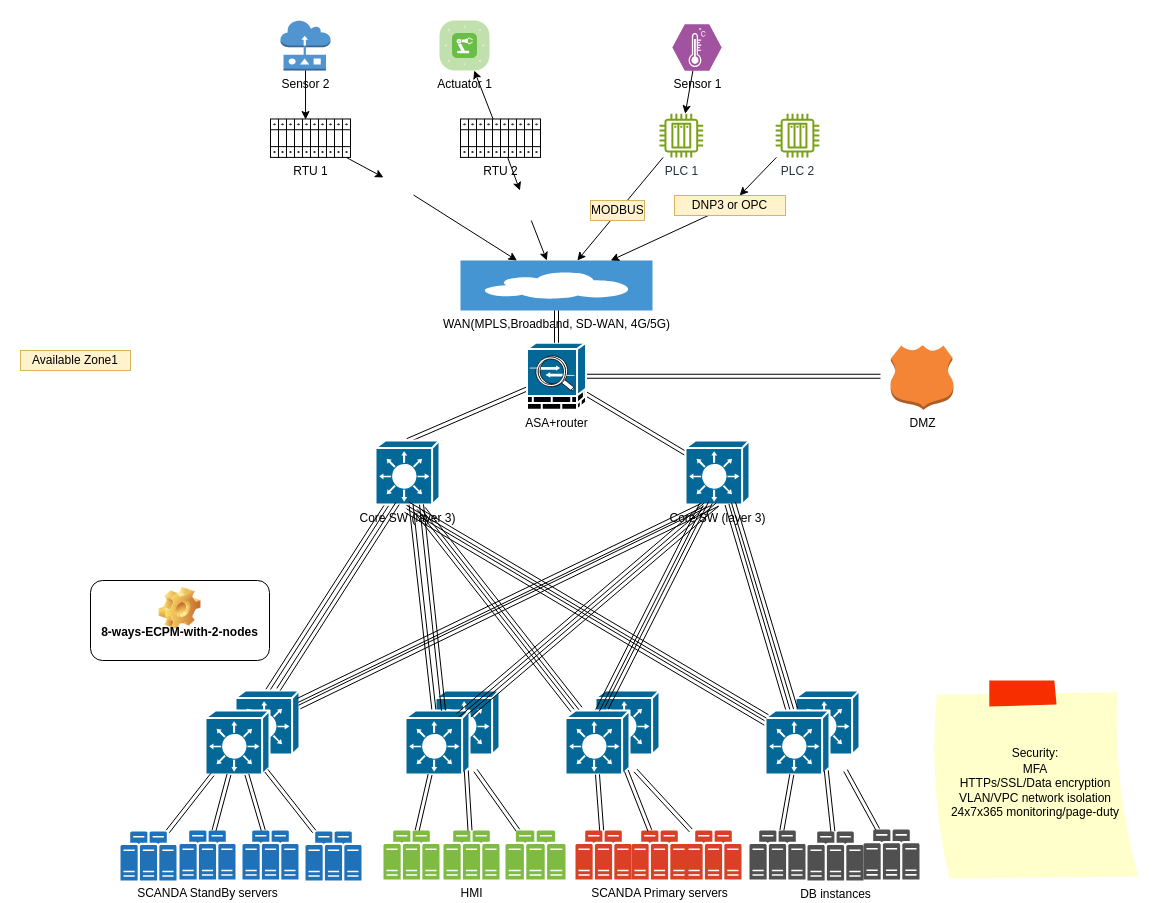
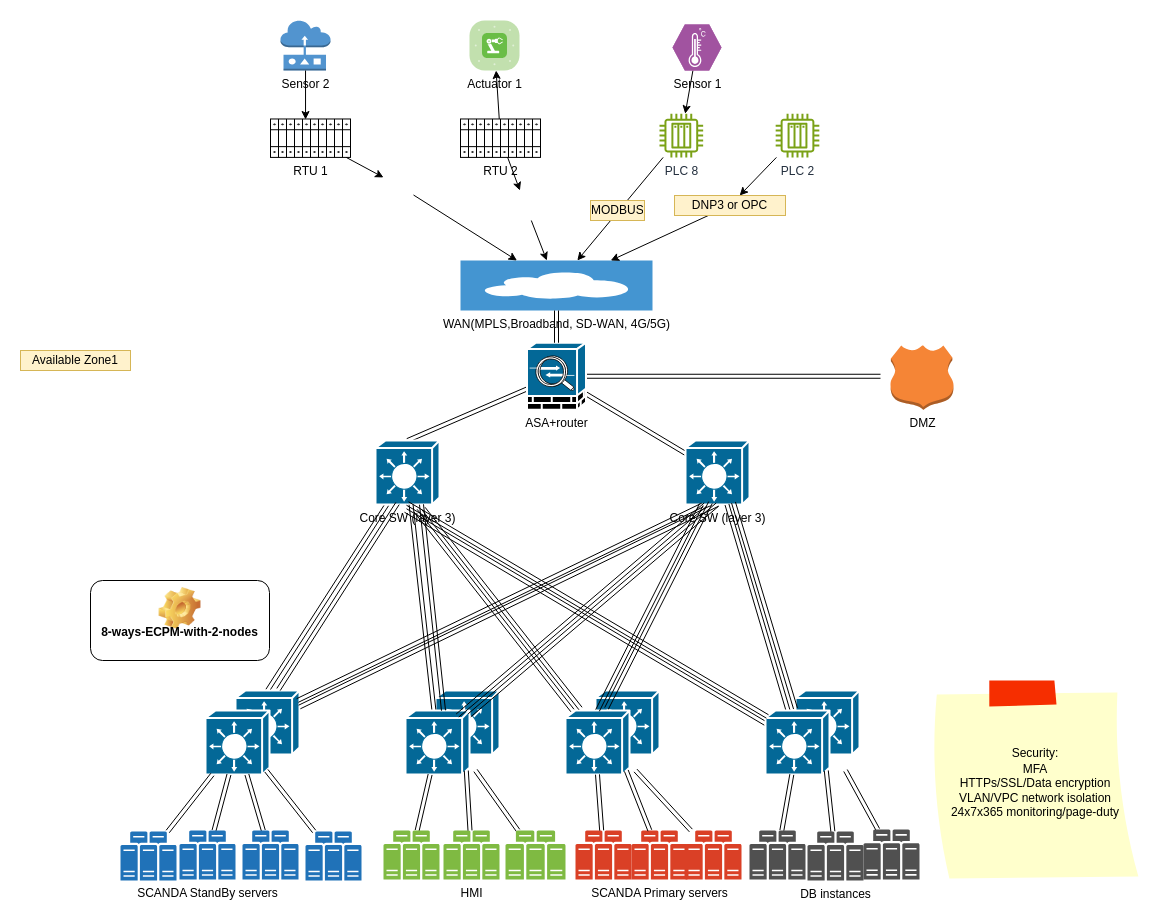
(465, 46) -> (495, 46)
(682, 172) -> (682, 172)
